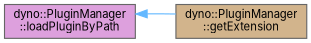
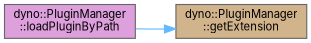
(162, 14) -> (150, 29)
